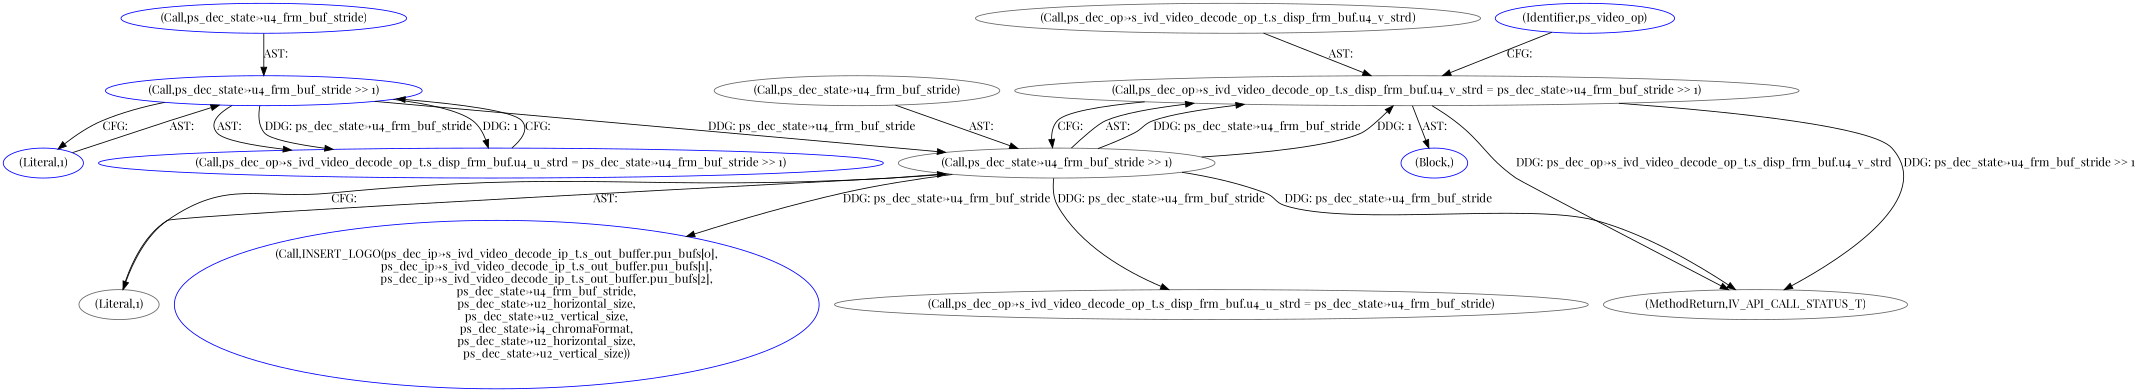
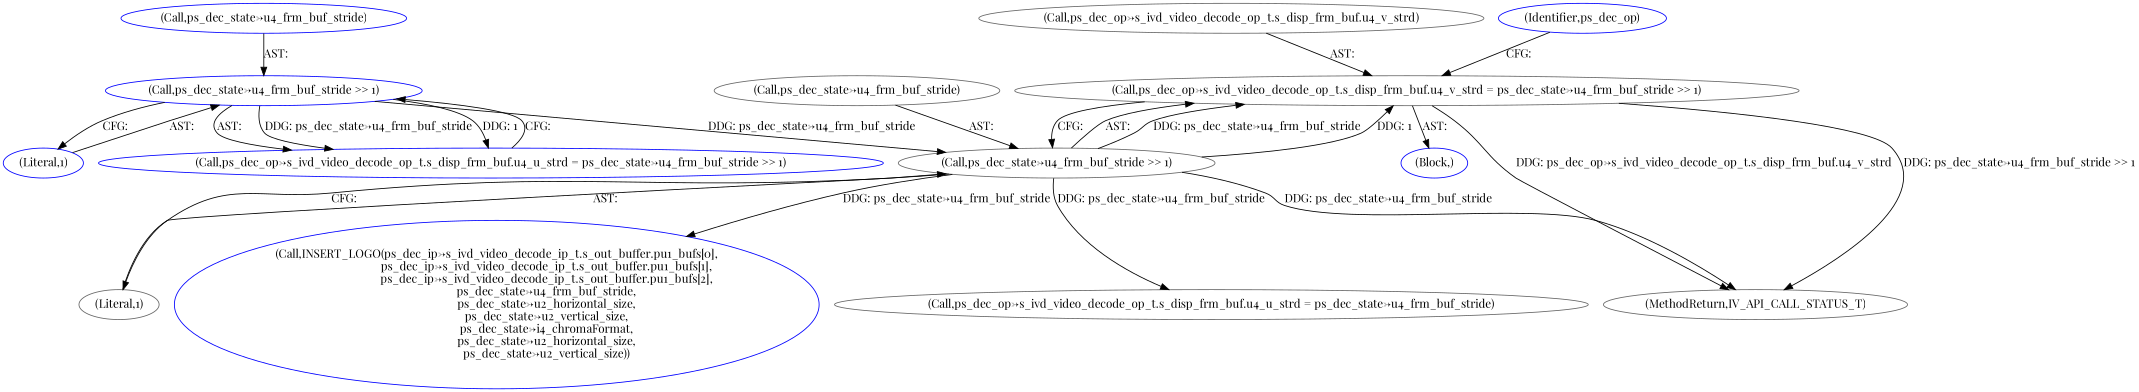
(1585, 18) -> (1582, 18)
